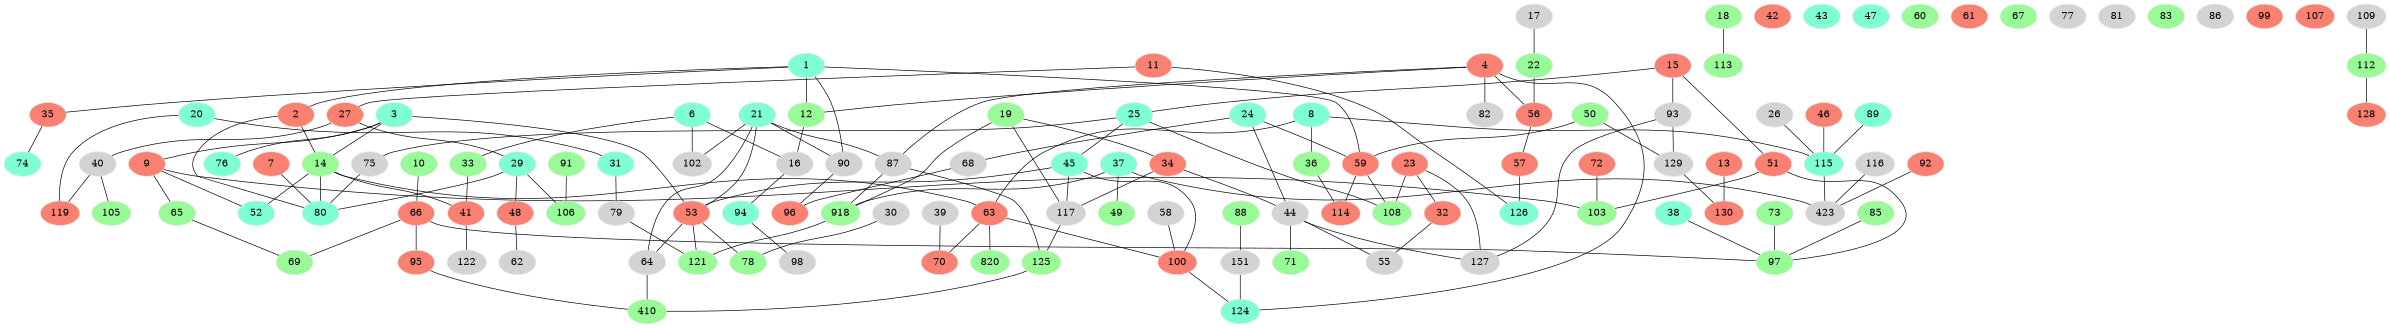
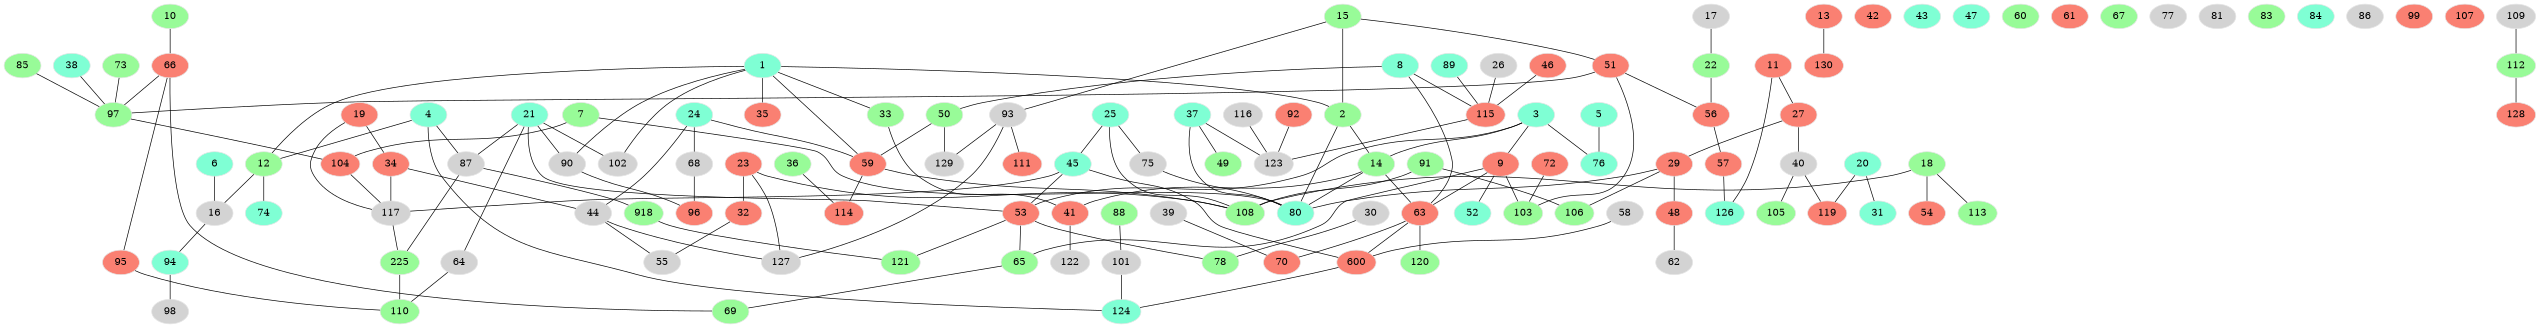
none -> (2316, 16)
(1485, 66) -> (428, 115)
(1673, 66) -> (1343, 16)
(1403, 89) -> (1343, 62)
(1509, 90) -> (1661, 90)
(296, 115) -> (1343, 115)
(1006, 115) -> (359, 115)
(1485, 115) -> none
none -> (1599, 115)
(591, 129) -> (824, 90)
(1311, 136) -> (1170, 78)
(35, 139) -> (264, 189)
(692, 139) -> (682, 95)
(271, 164) -> (581, 115)
none -> (340, 164)
(517, 164) -> (1674, 164)
none -> (1022, 164)
(1824, 164) -> (1486, 115)
(927, 169) -> none
none -> (1601, 184)
none -> (1467, 185)
(287, 189) -> none
(967, 189) -> (1200, 178)
none -> (1336, 189)
(1703, 193) -> none
(616, 213) -> none
(1825, 213) -> (1274, 164)
none -> (1927, 213)
(671, 236) -> (1020, 238)
(990, 262) -> (1420, 262)
(1041, 262) -> (400, 262)
(1177, 262) -> (1356, 262)
(1240, 262) -> (1121, 262)
(1291, 262) -> none
(647, 312) -> (400, 312)
